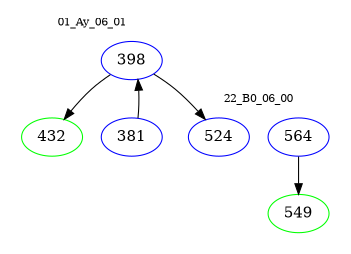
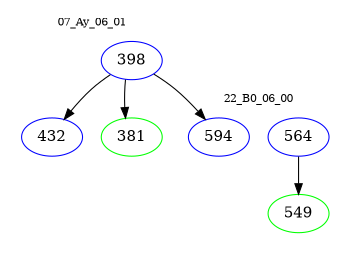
(92, 23) -> (92, 23)
(139, 104) -> (125, 93)
(52, 137) -> (52, 137)
(132, 137) -> (132, 137)
(219, 137) -> (219, 137)
